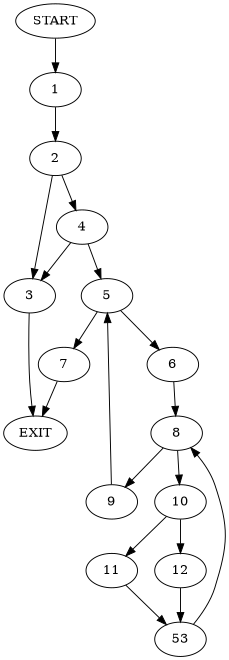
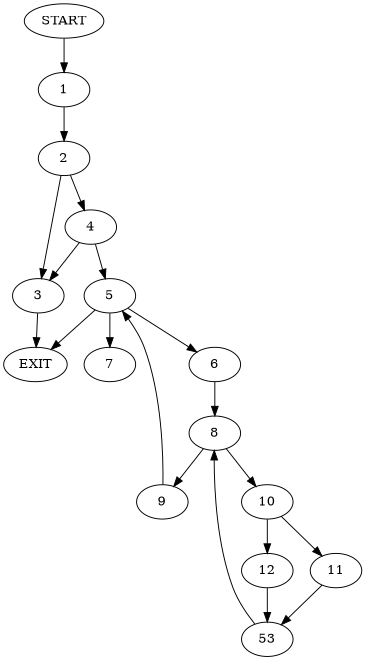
(52, 394) -> (77, 327)
